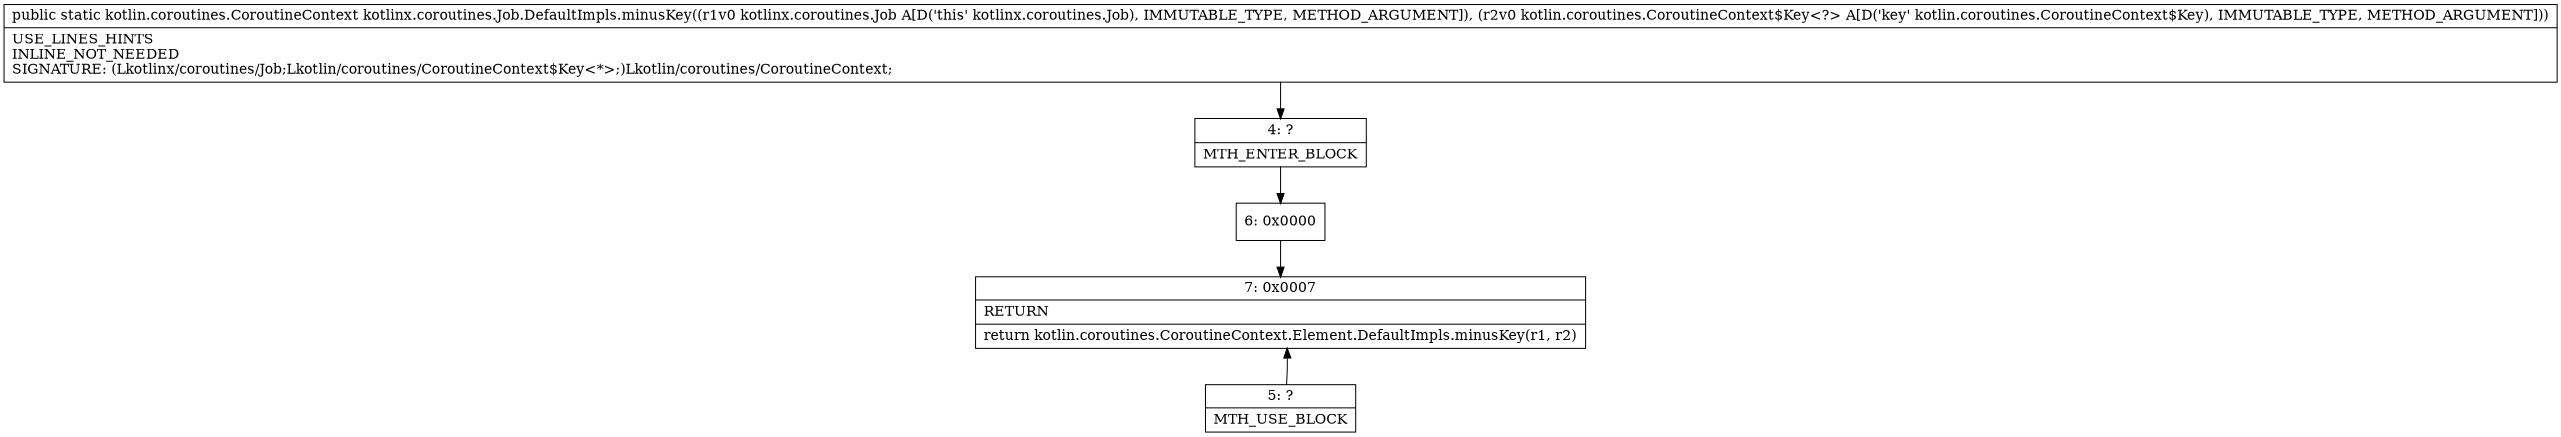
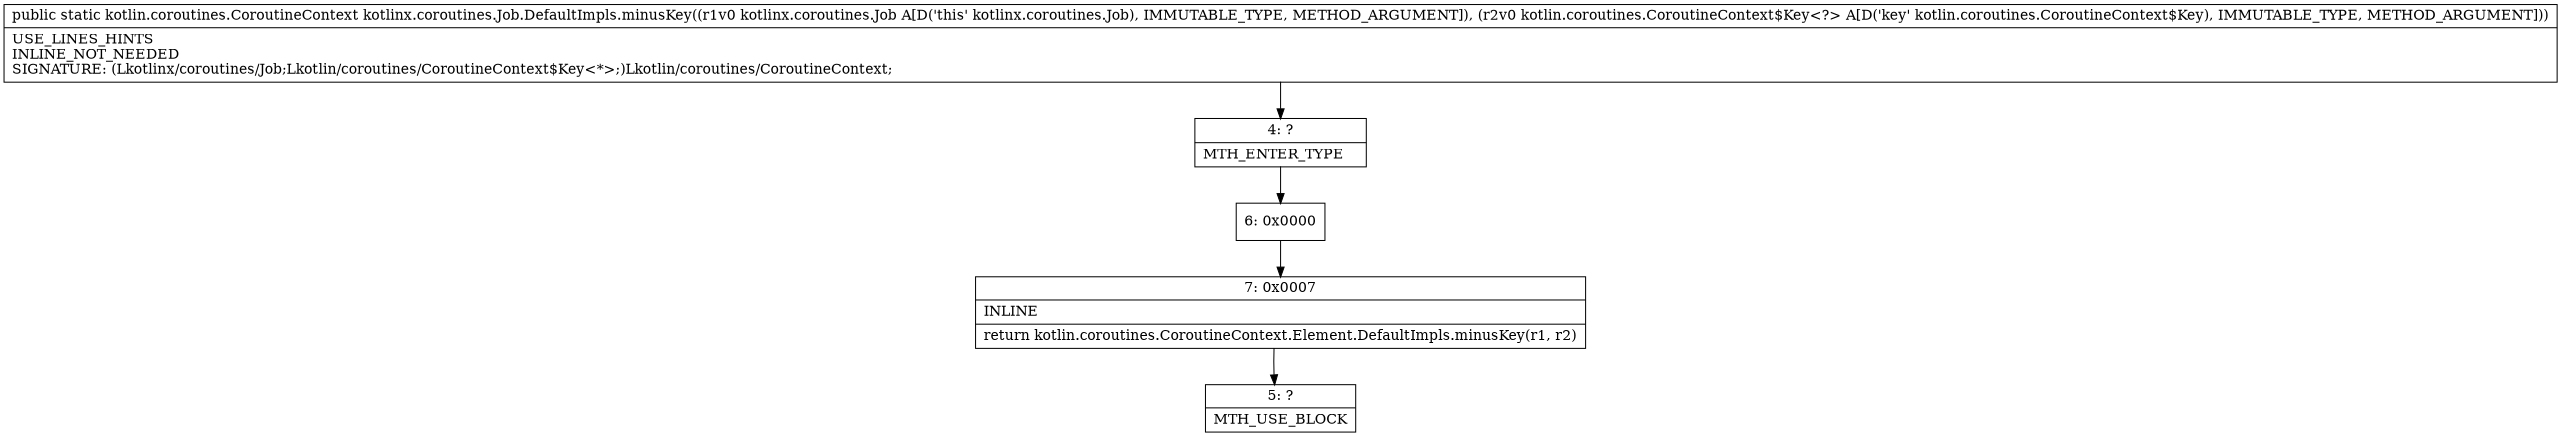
(1281, 154) -> (1274, 154)
(1016, 312) -> (1011, 312)
(1287, 372) -> (1274, 361)
